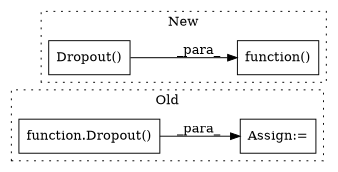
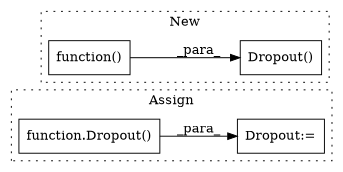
(179, 58) -> (180, 58)
(167, 101) -> (172, 101)
(278, 136) -> (281, 136)
